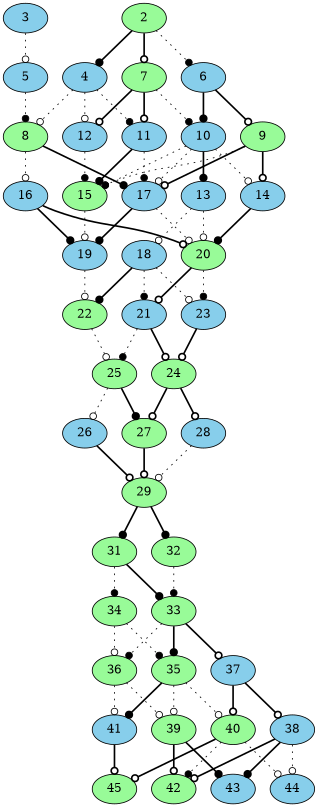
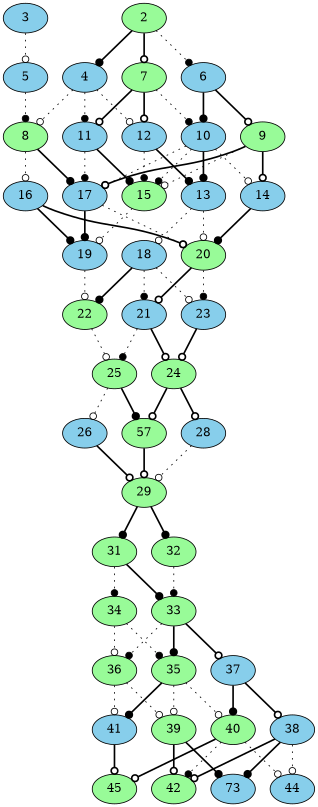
none -> (169, 162)
(144, 433) -> (144, 433)
(233, 697) -> (233, 697)
(233, 789) -> (233, 789)
